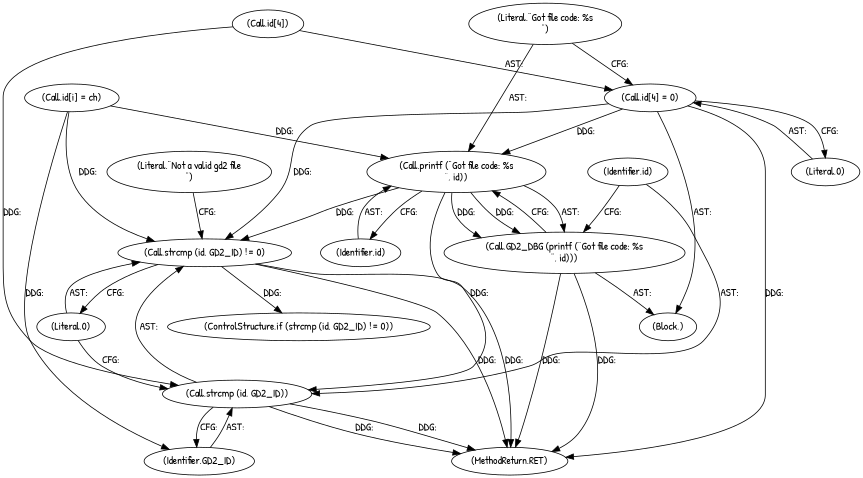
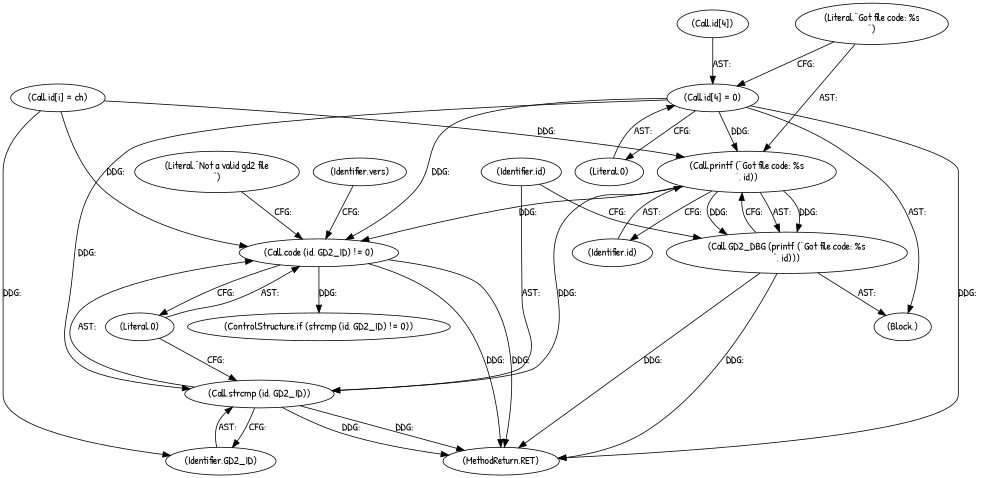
(3, 172) -> (225, 128)
none -> (360, 172)
(205, 253) -> (319, 253)
